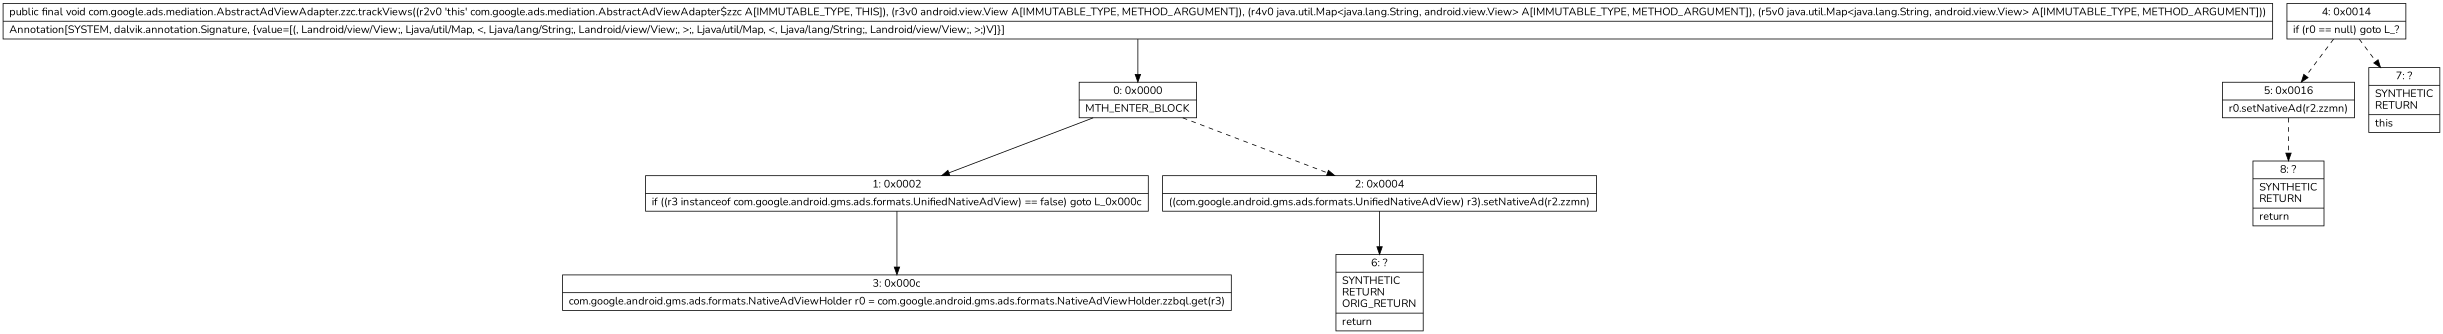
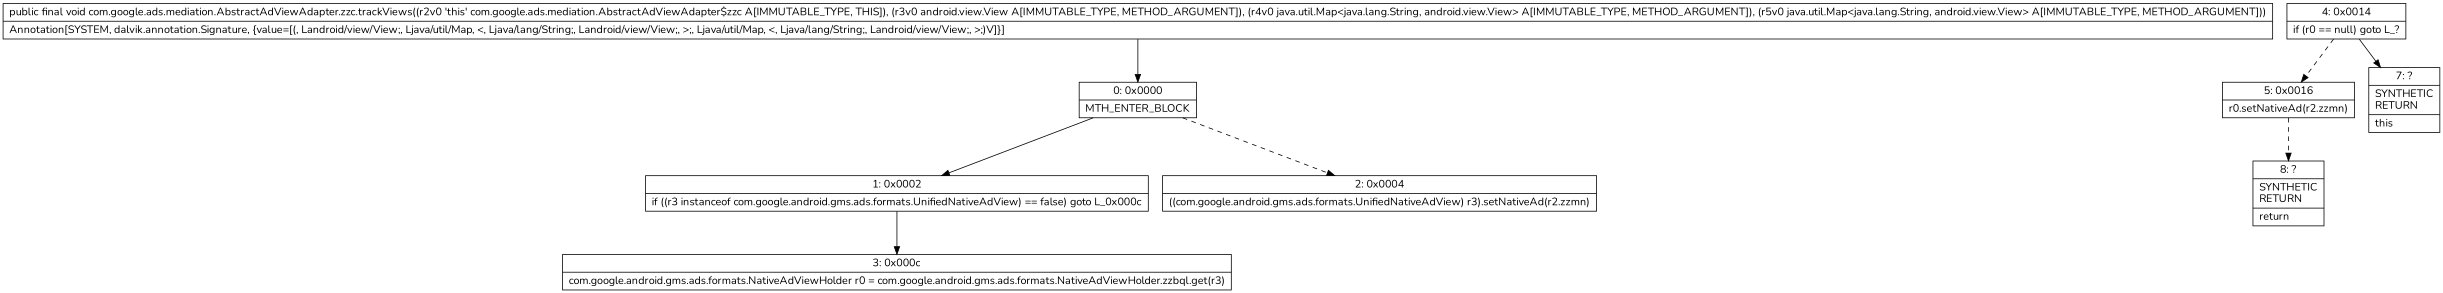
(2368, 50) -> (2368, 50)
(1380, 293) -> none
